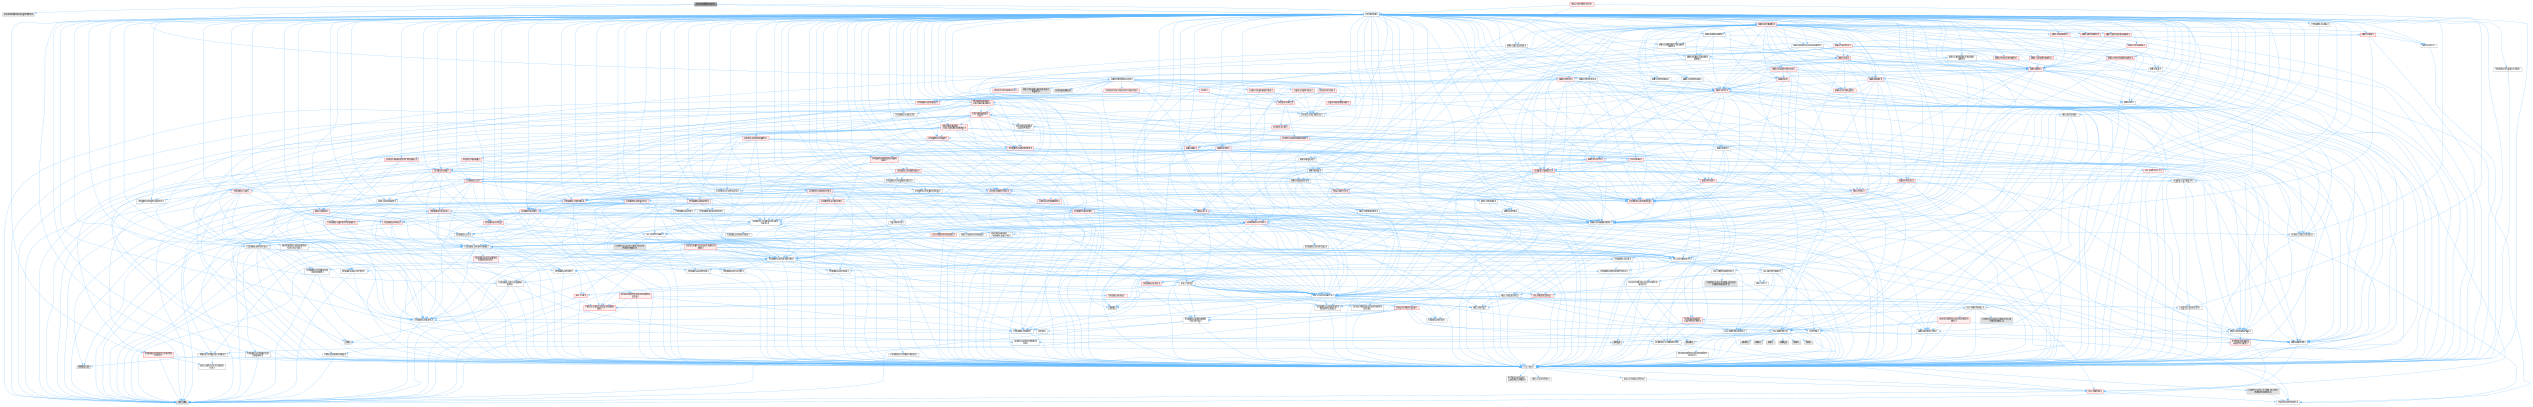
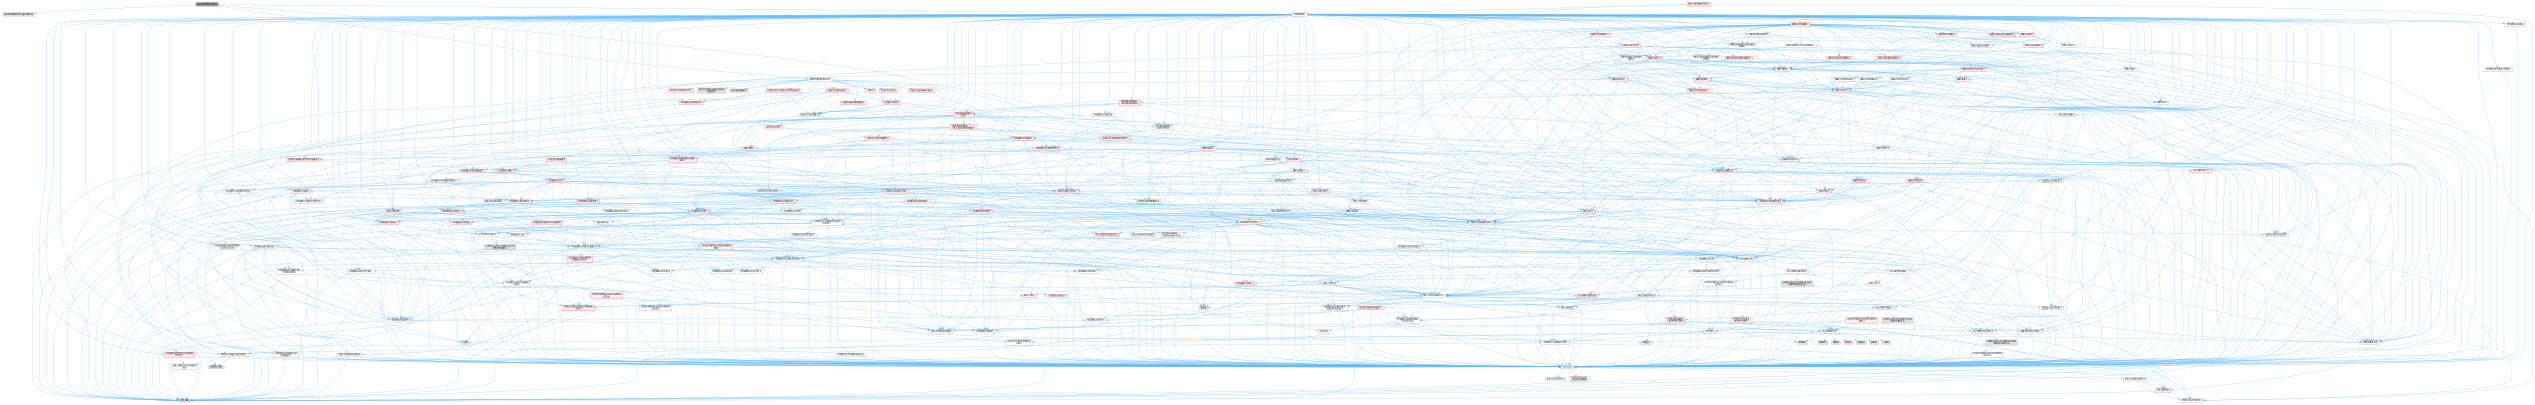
(2240, 336) -> (1324, 326)
(84, 367) -> (216, 367)
(2276, 397) -> (2156, 393)
